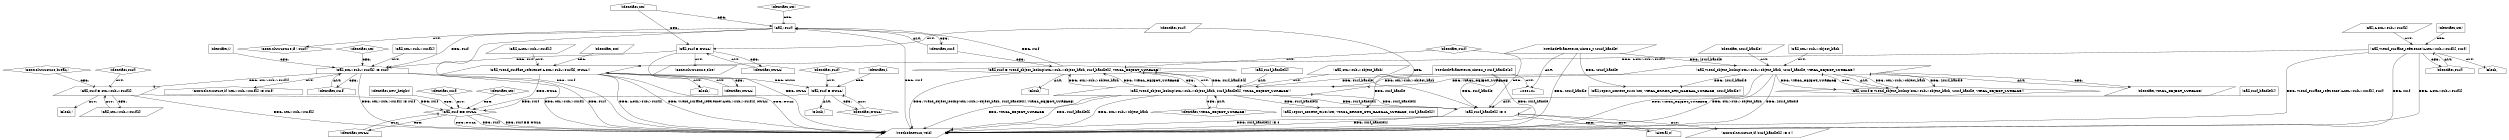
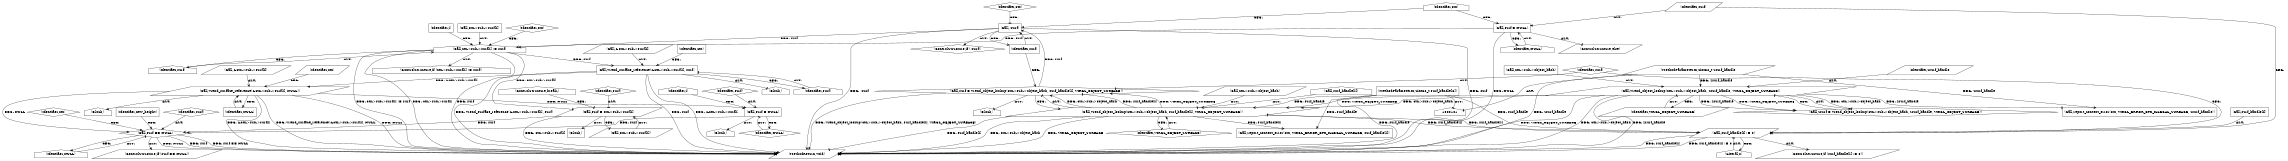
none -> (559, 59)
(47, 70) -> (537, 91)
none -> (157, 154)
